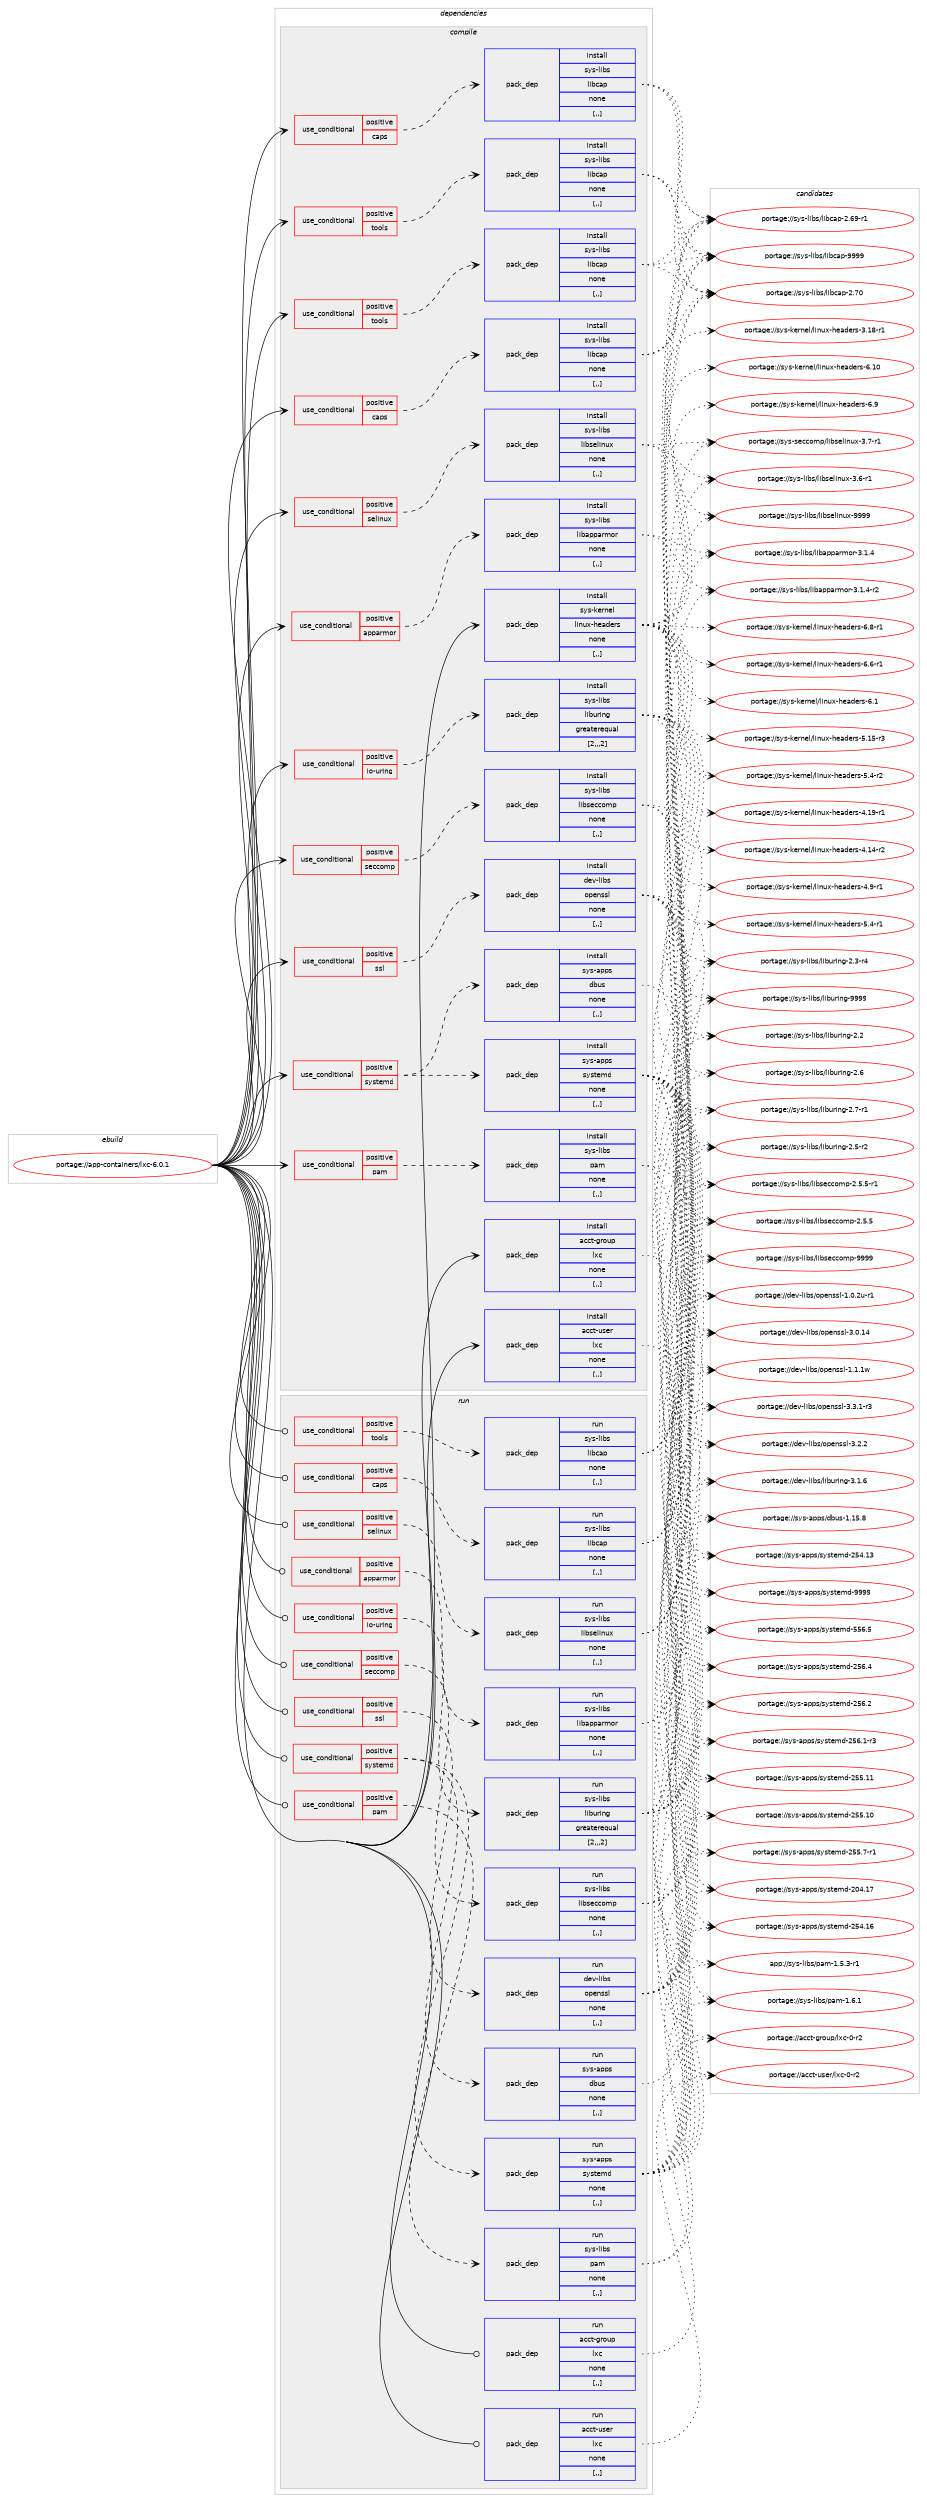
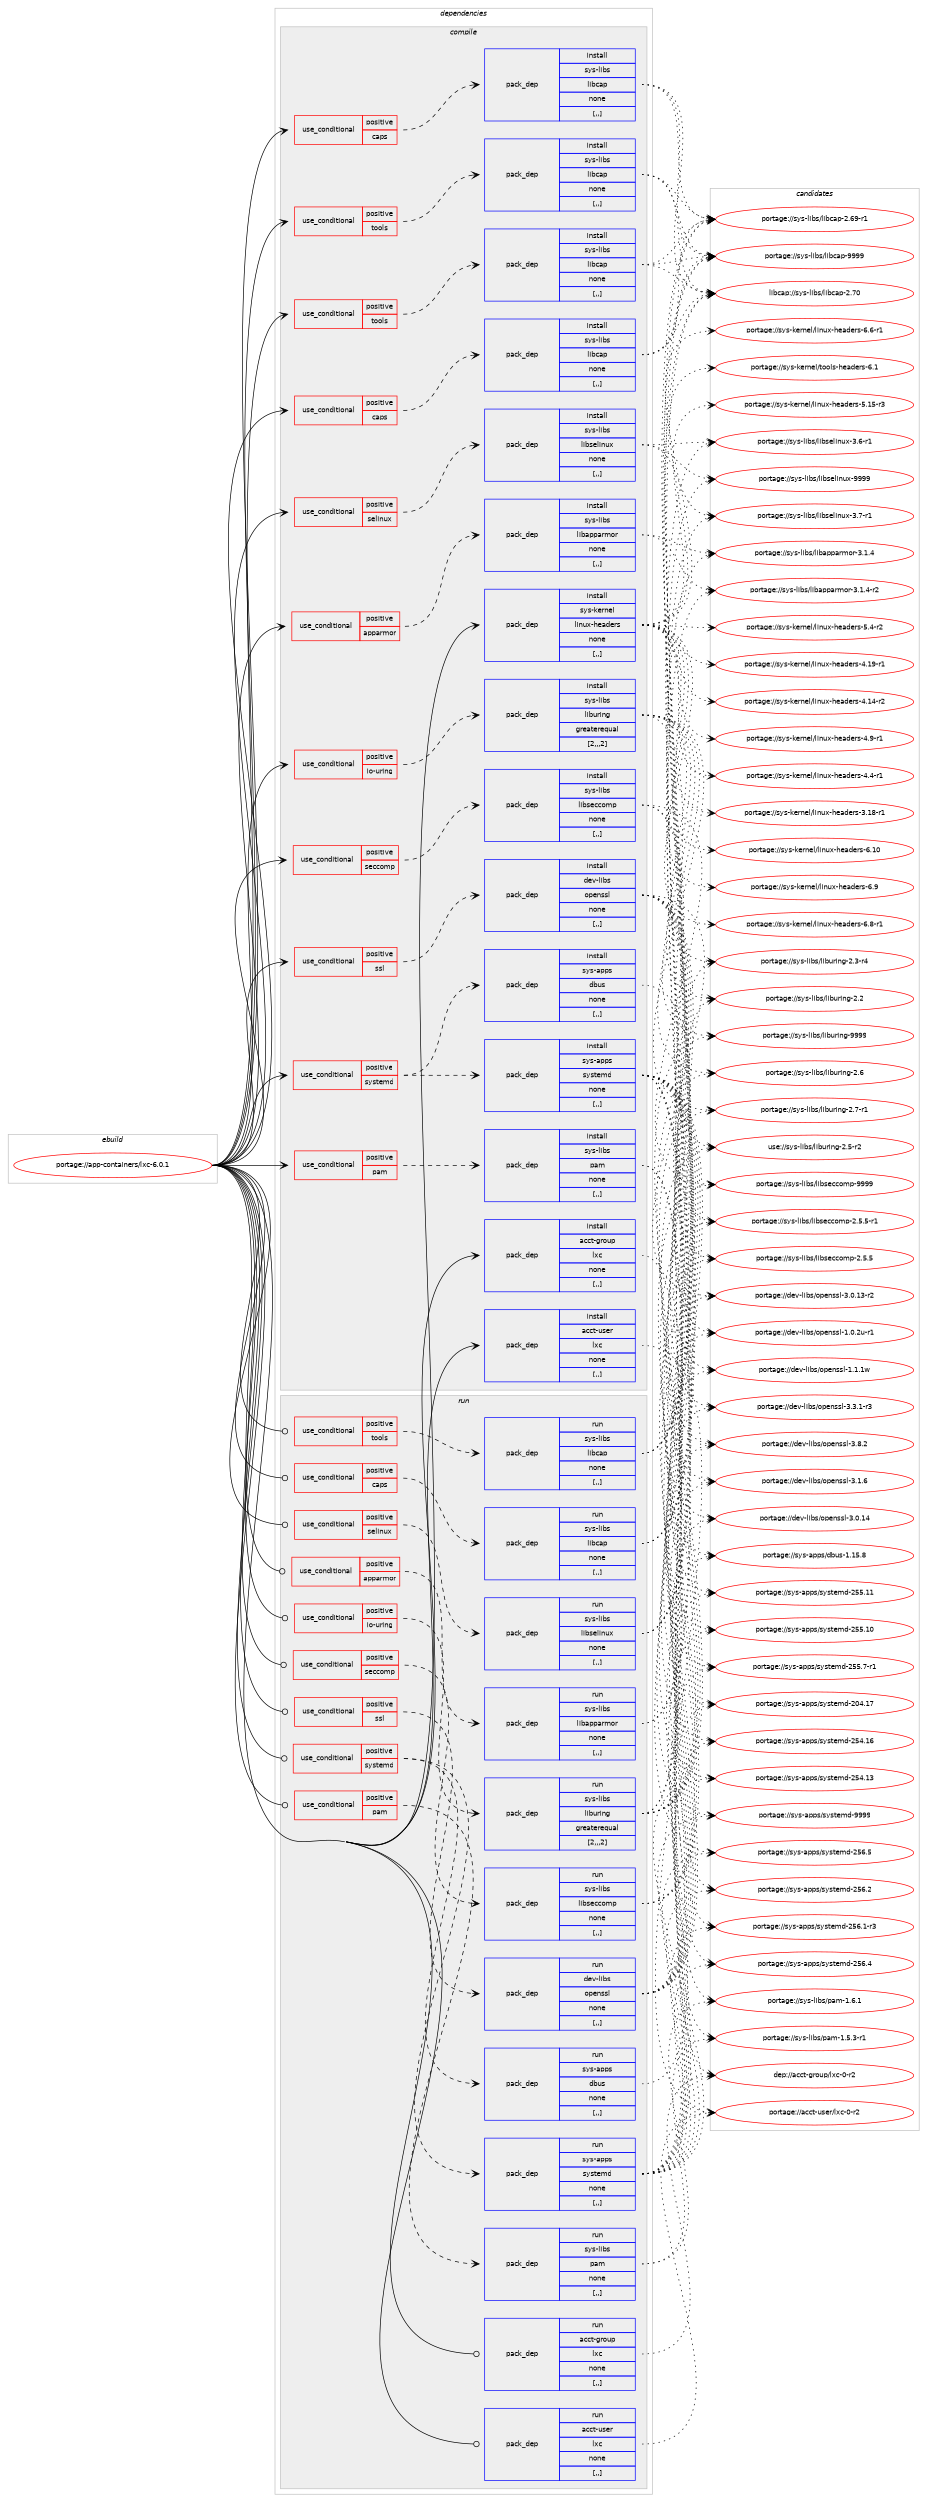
(815, 294) -> (815, 294)
(815, 442) -> (815, 516)
(815, 702) -> (815, 368)
(815, 925) -> (815, 776)
(815, 1147) -> (815, 1147)
none -> (815, 1296)
(815, 1444) -> (815, 1444)
(815, 1482) -> (815, 1482)
(815, 1630) -> (815, 1853)
(815, 1964) -> (815, 2038)
(815, 2038) -> (815, 2076)
